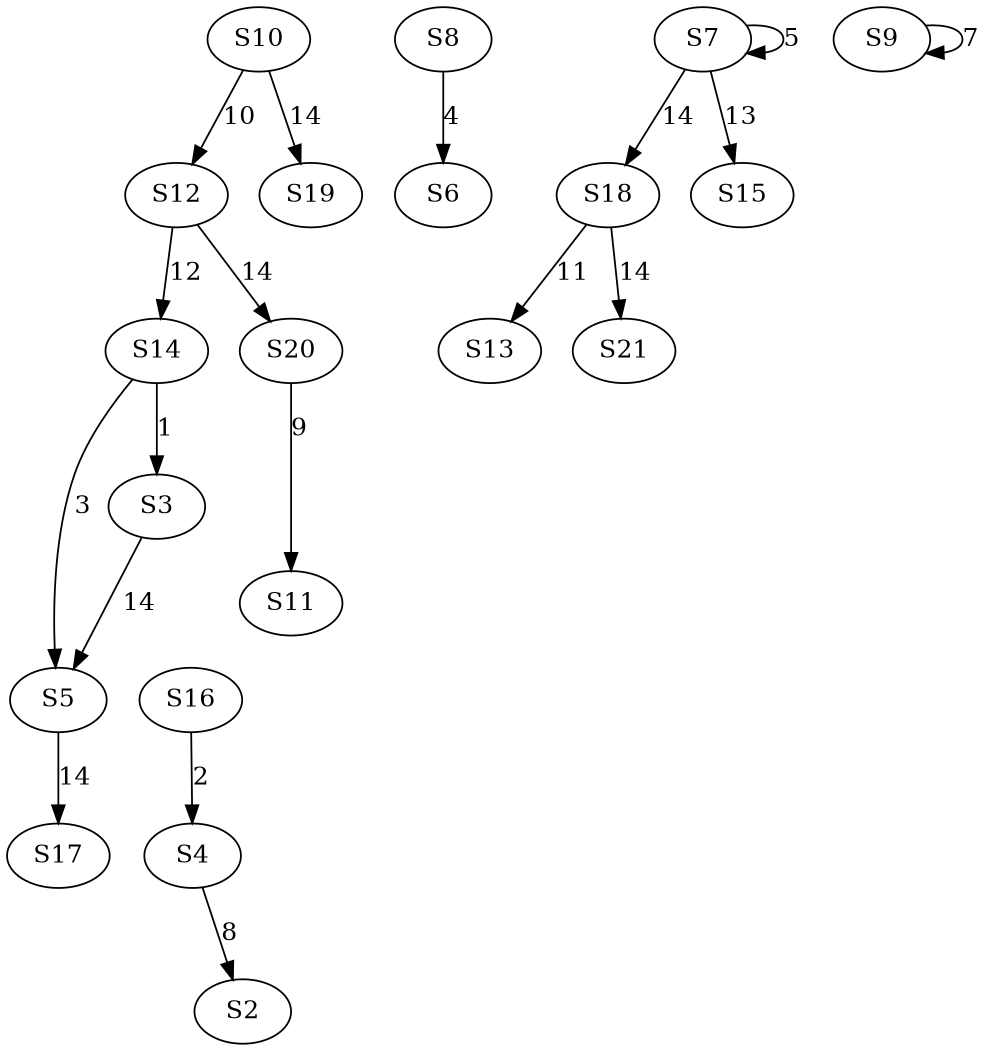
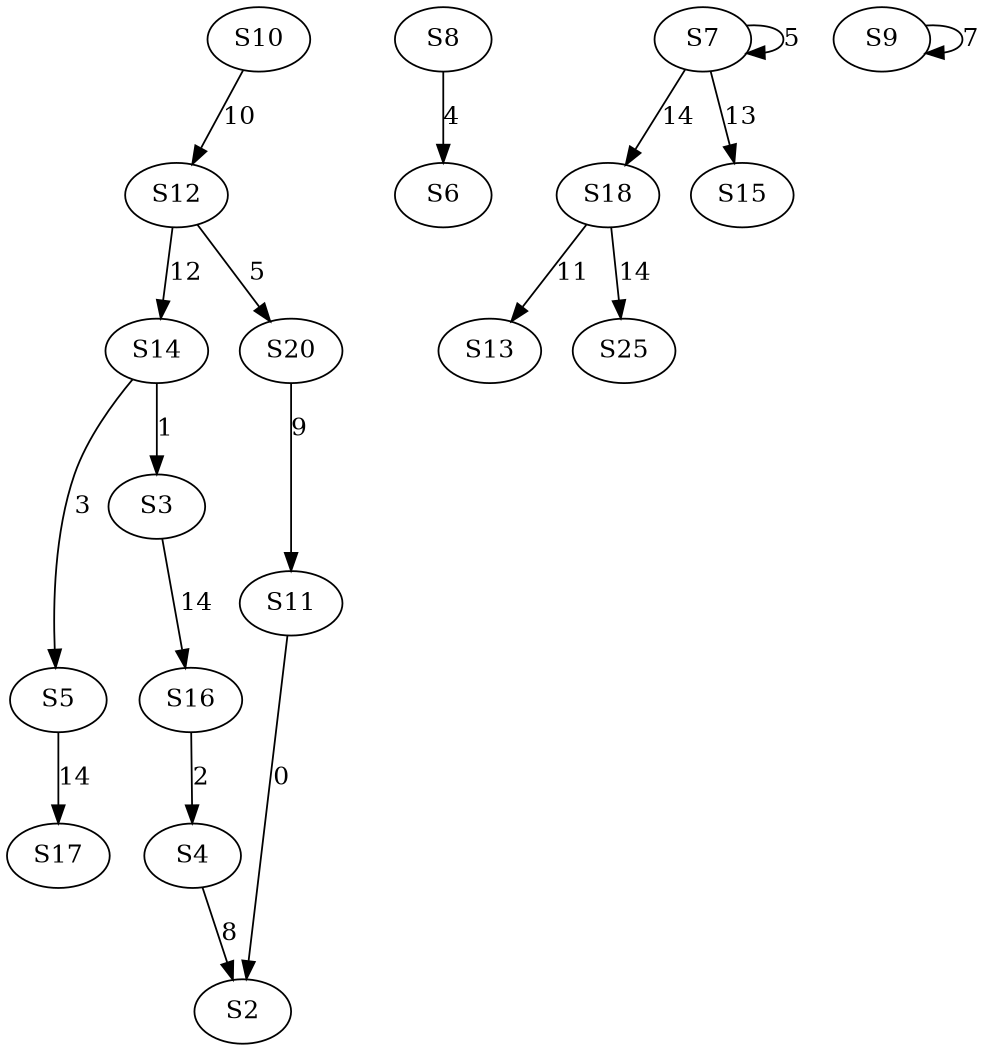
(311, 195) -> none
(258, 273) -> (258, 273)
(624, 351) -> (624, 351)
(112, 595) -> (172, 594)
none -> (268, 798)
